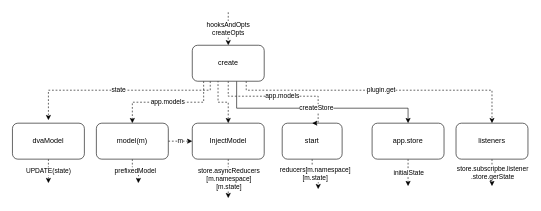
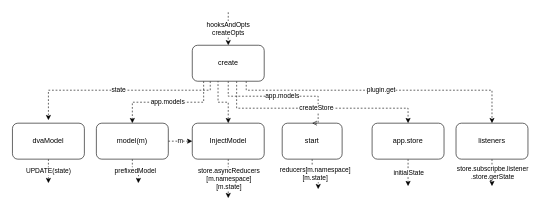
(255, 108) -> (255, 108)
(318, 122) -> (318, 123)
